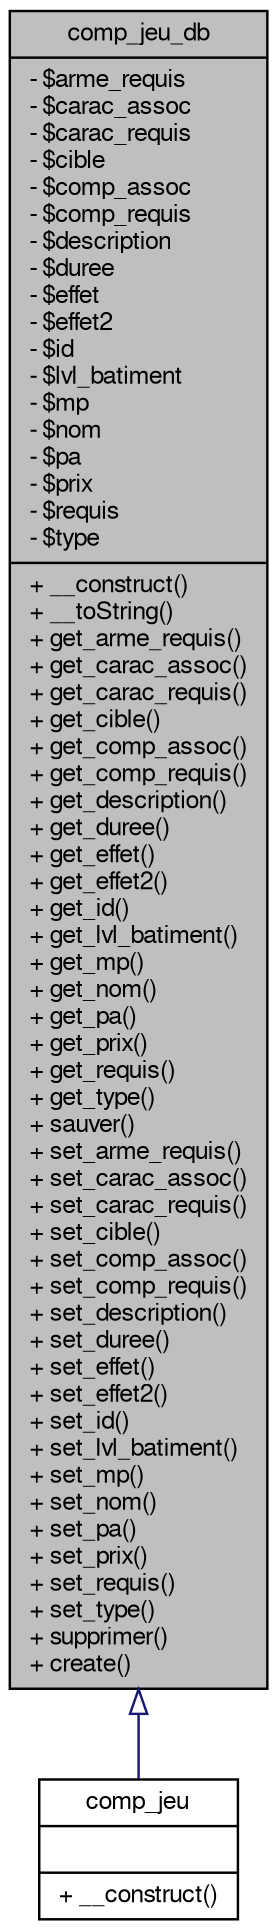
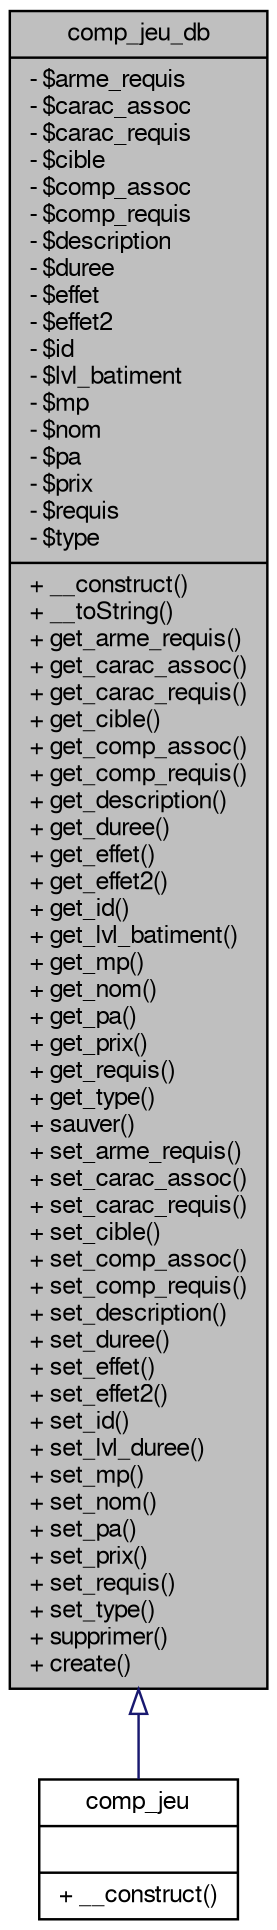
(134, 1448) -> (118, 1448)
